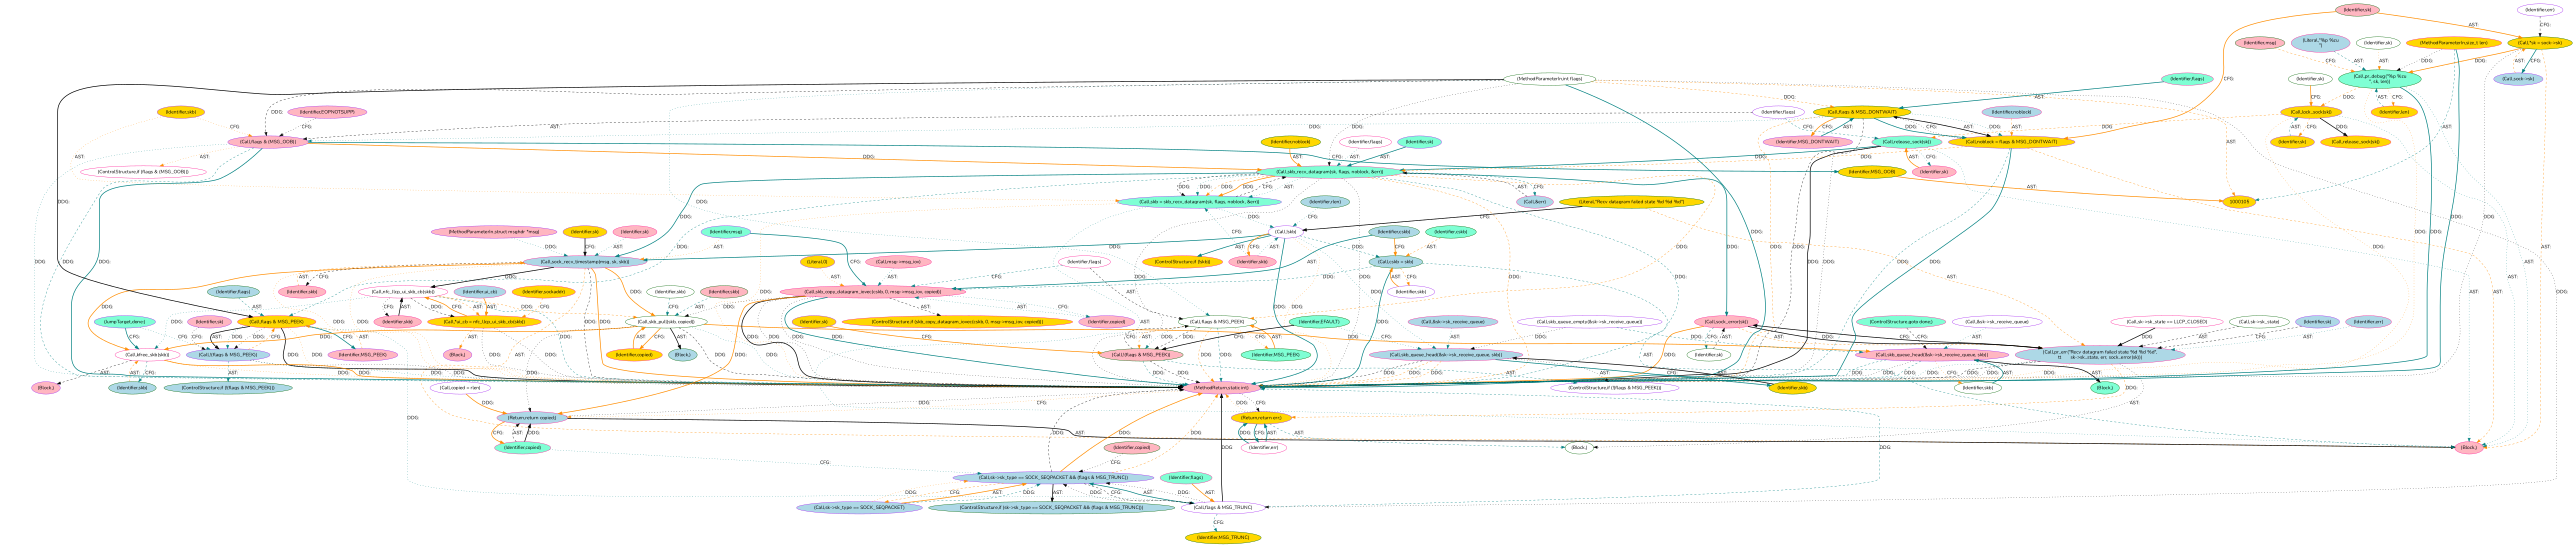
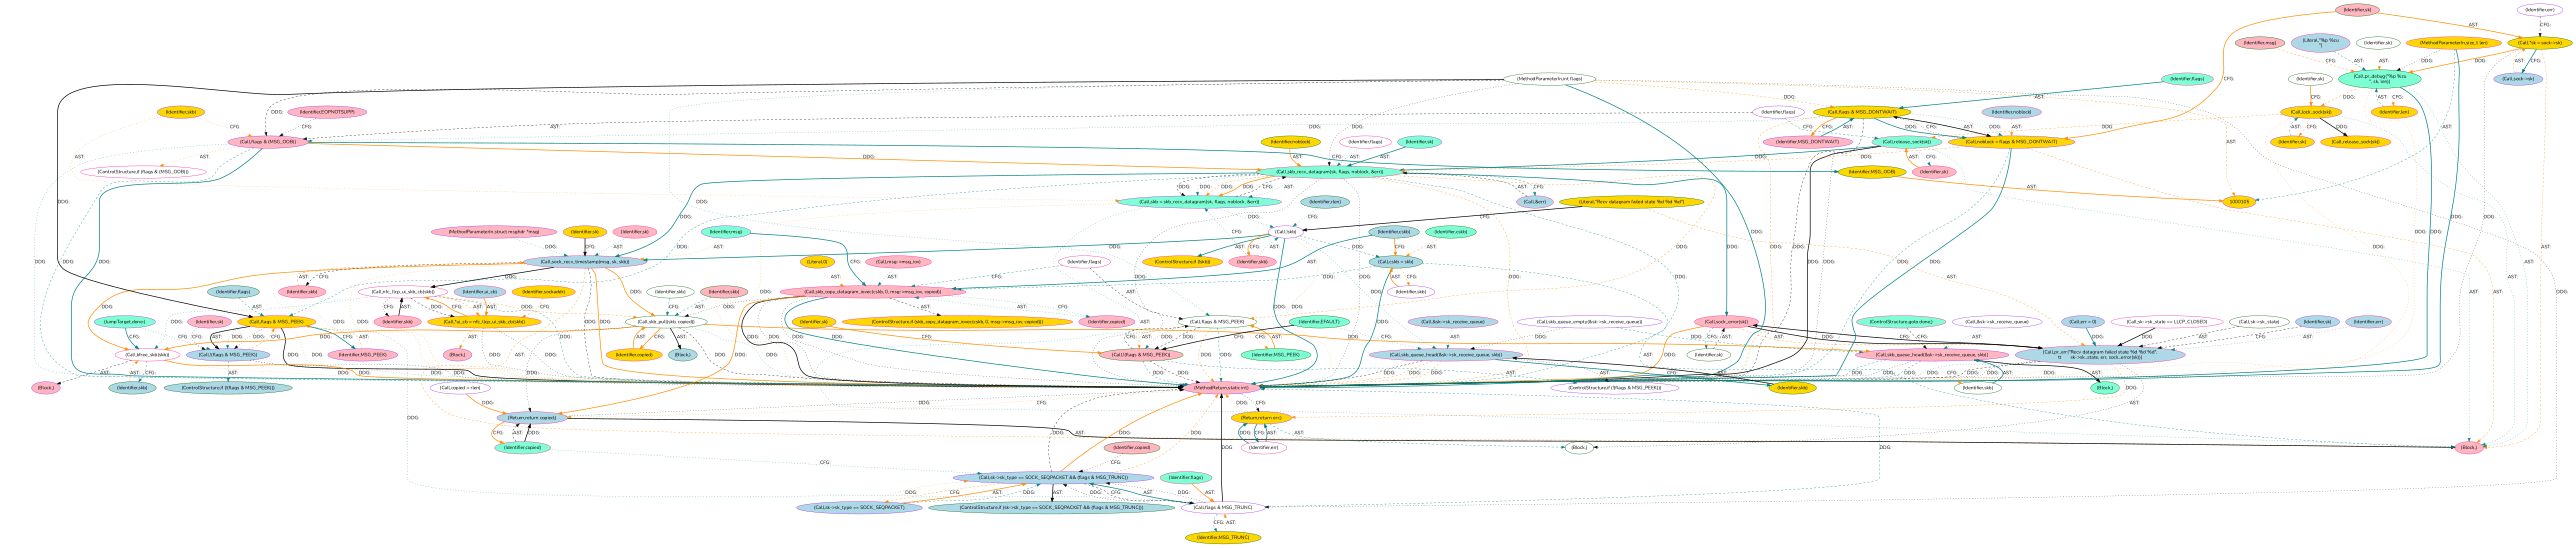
none -> (2083, 322)
none -> (1226, 525)
